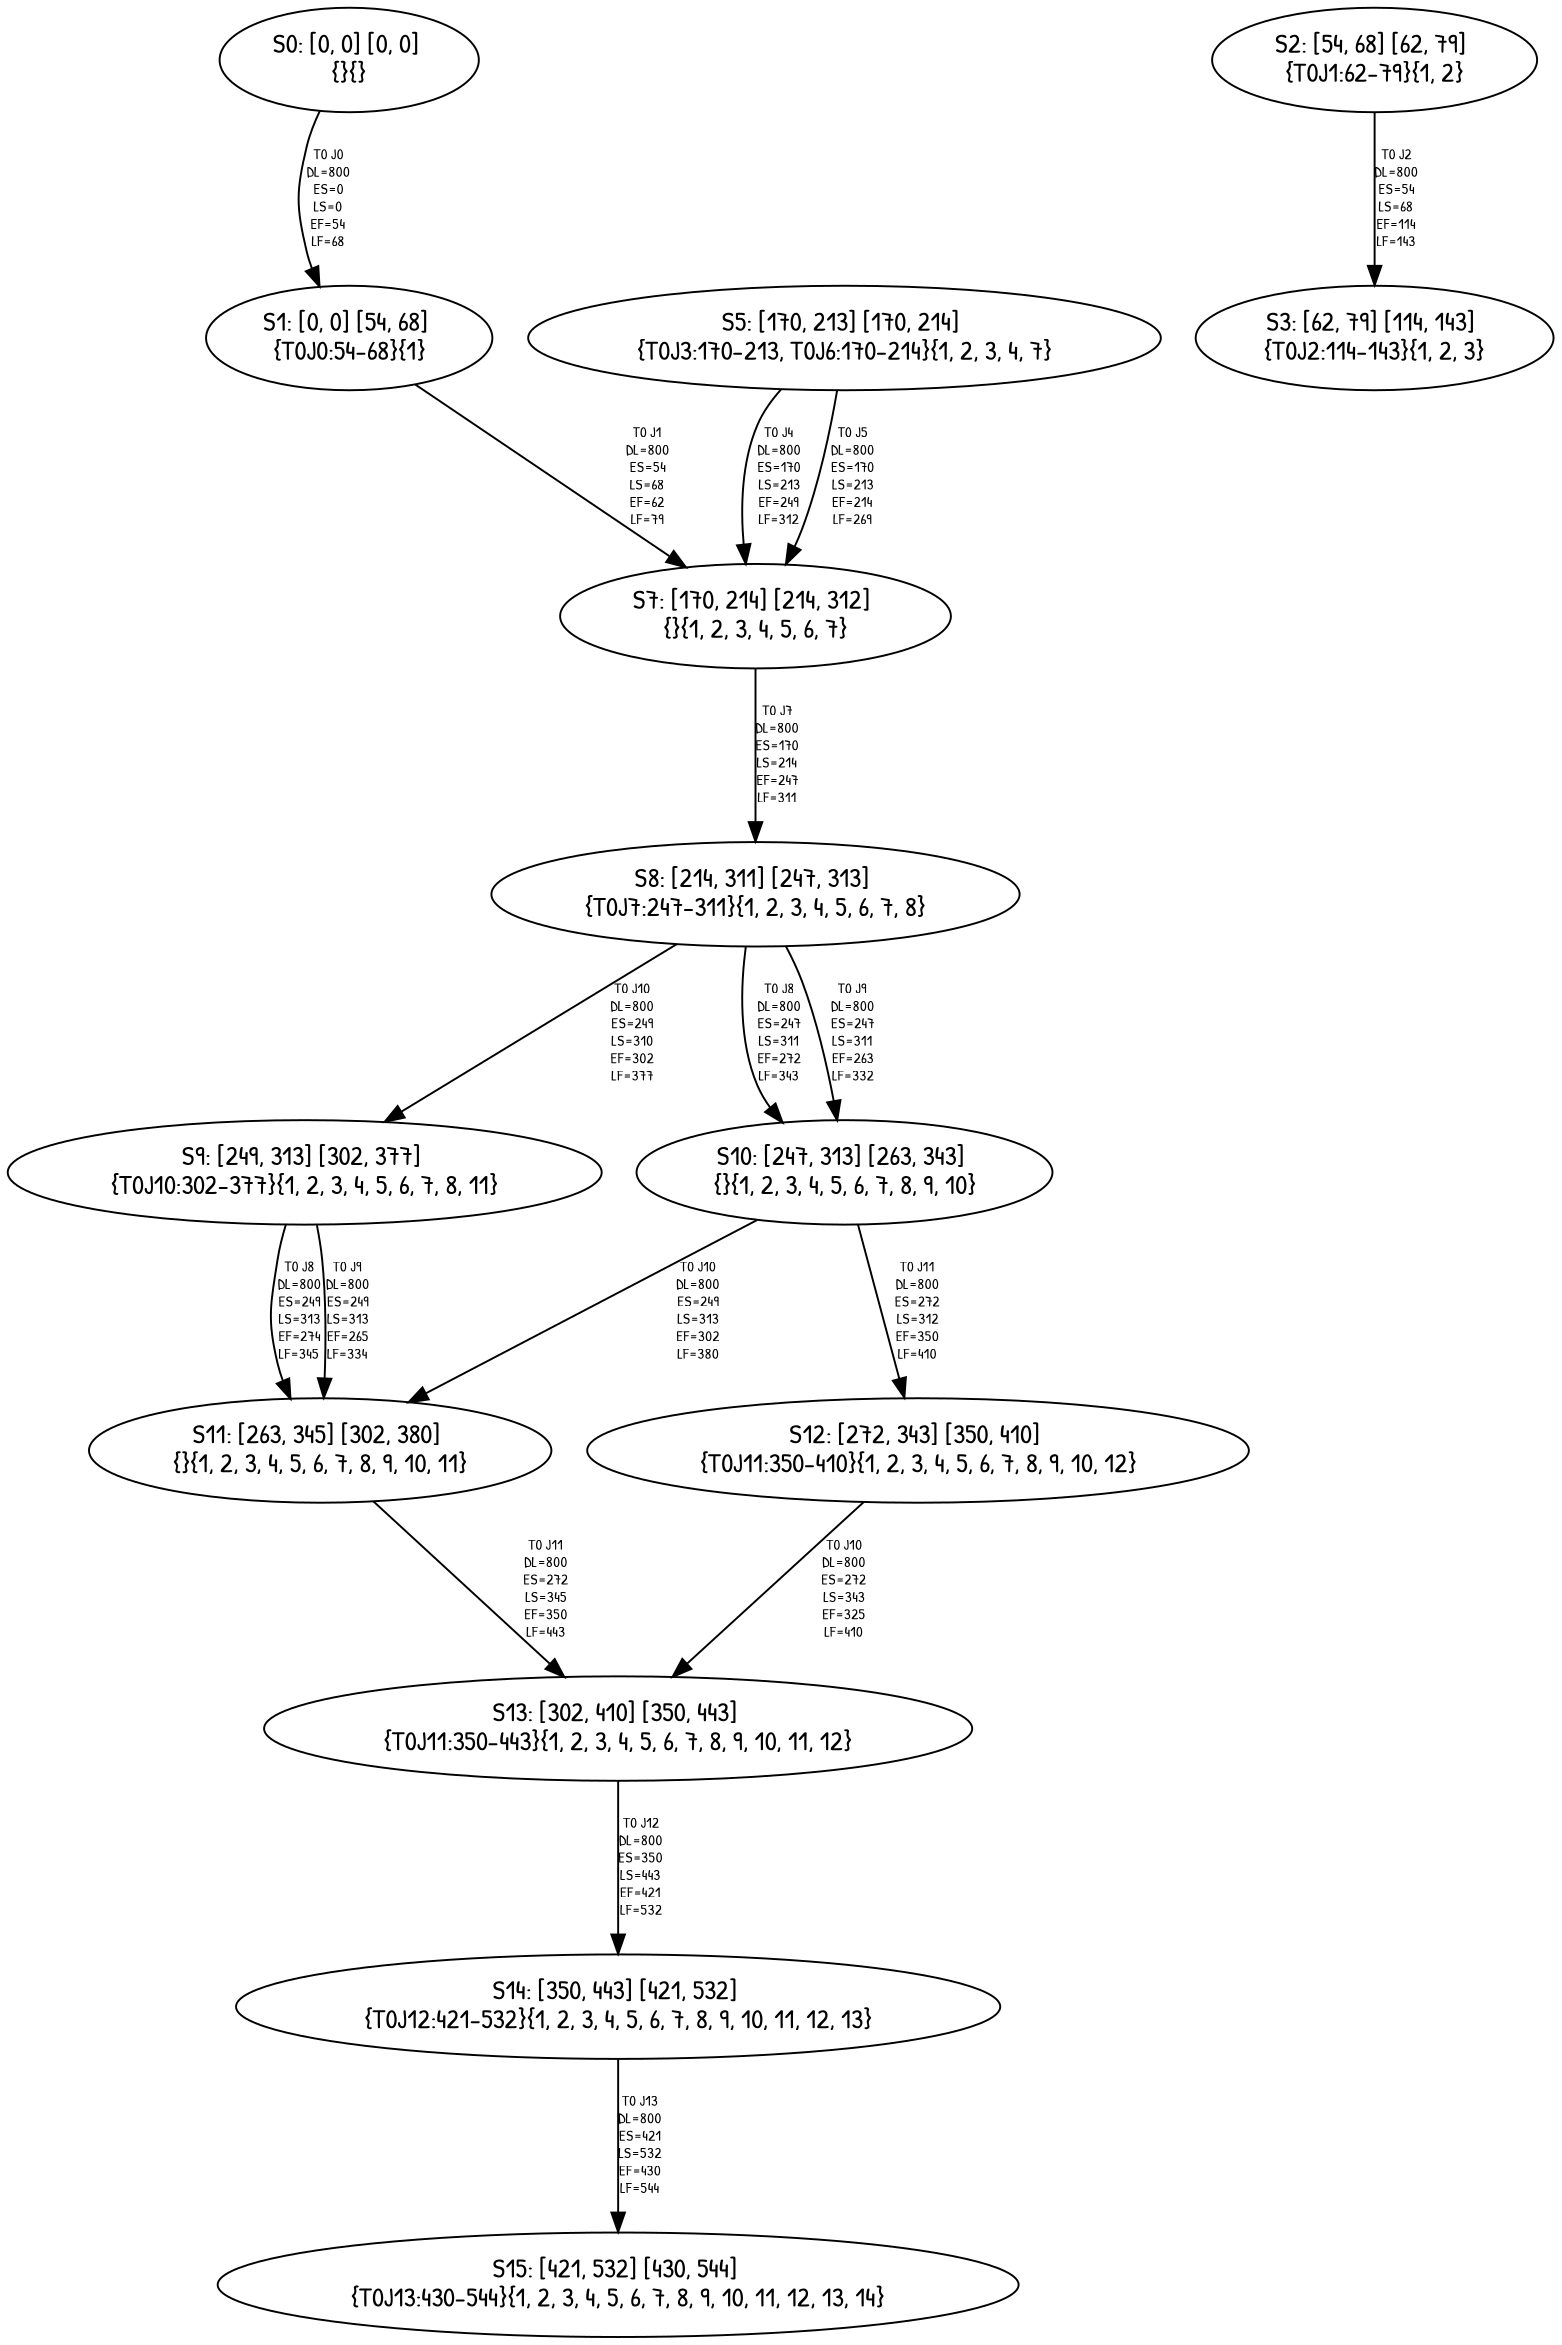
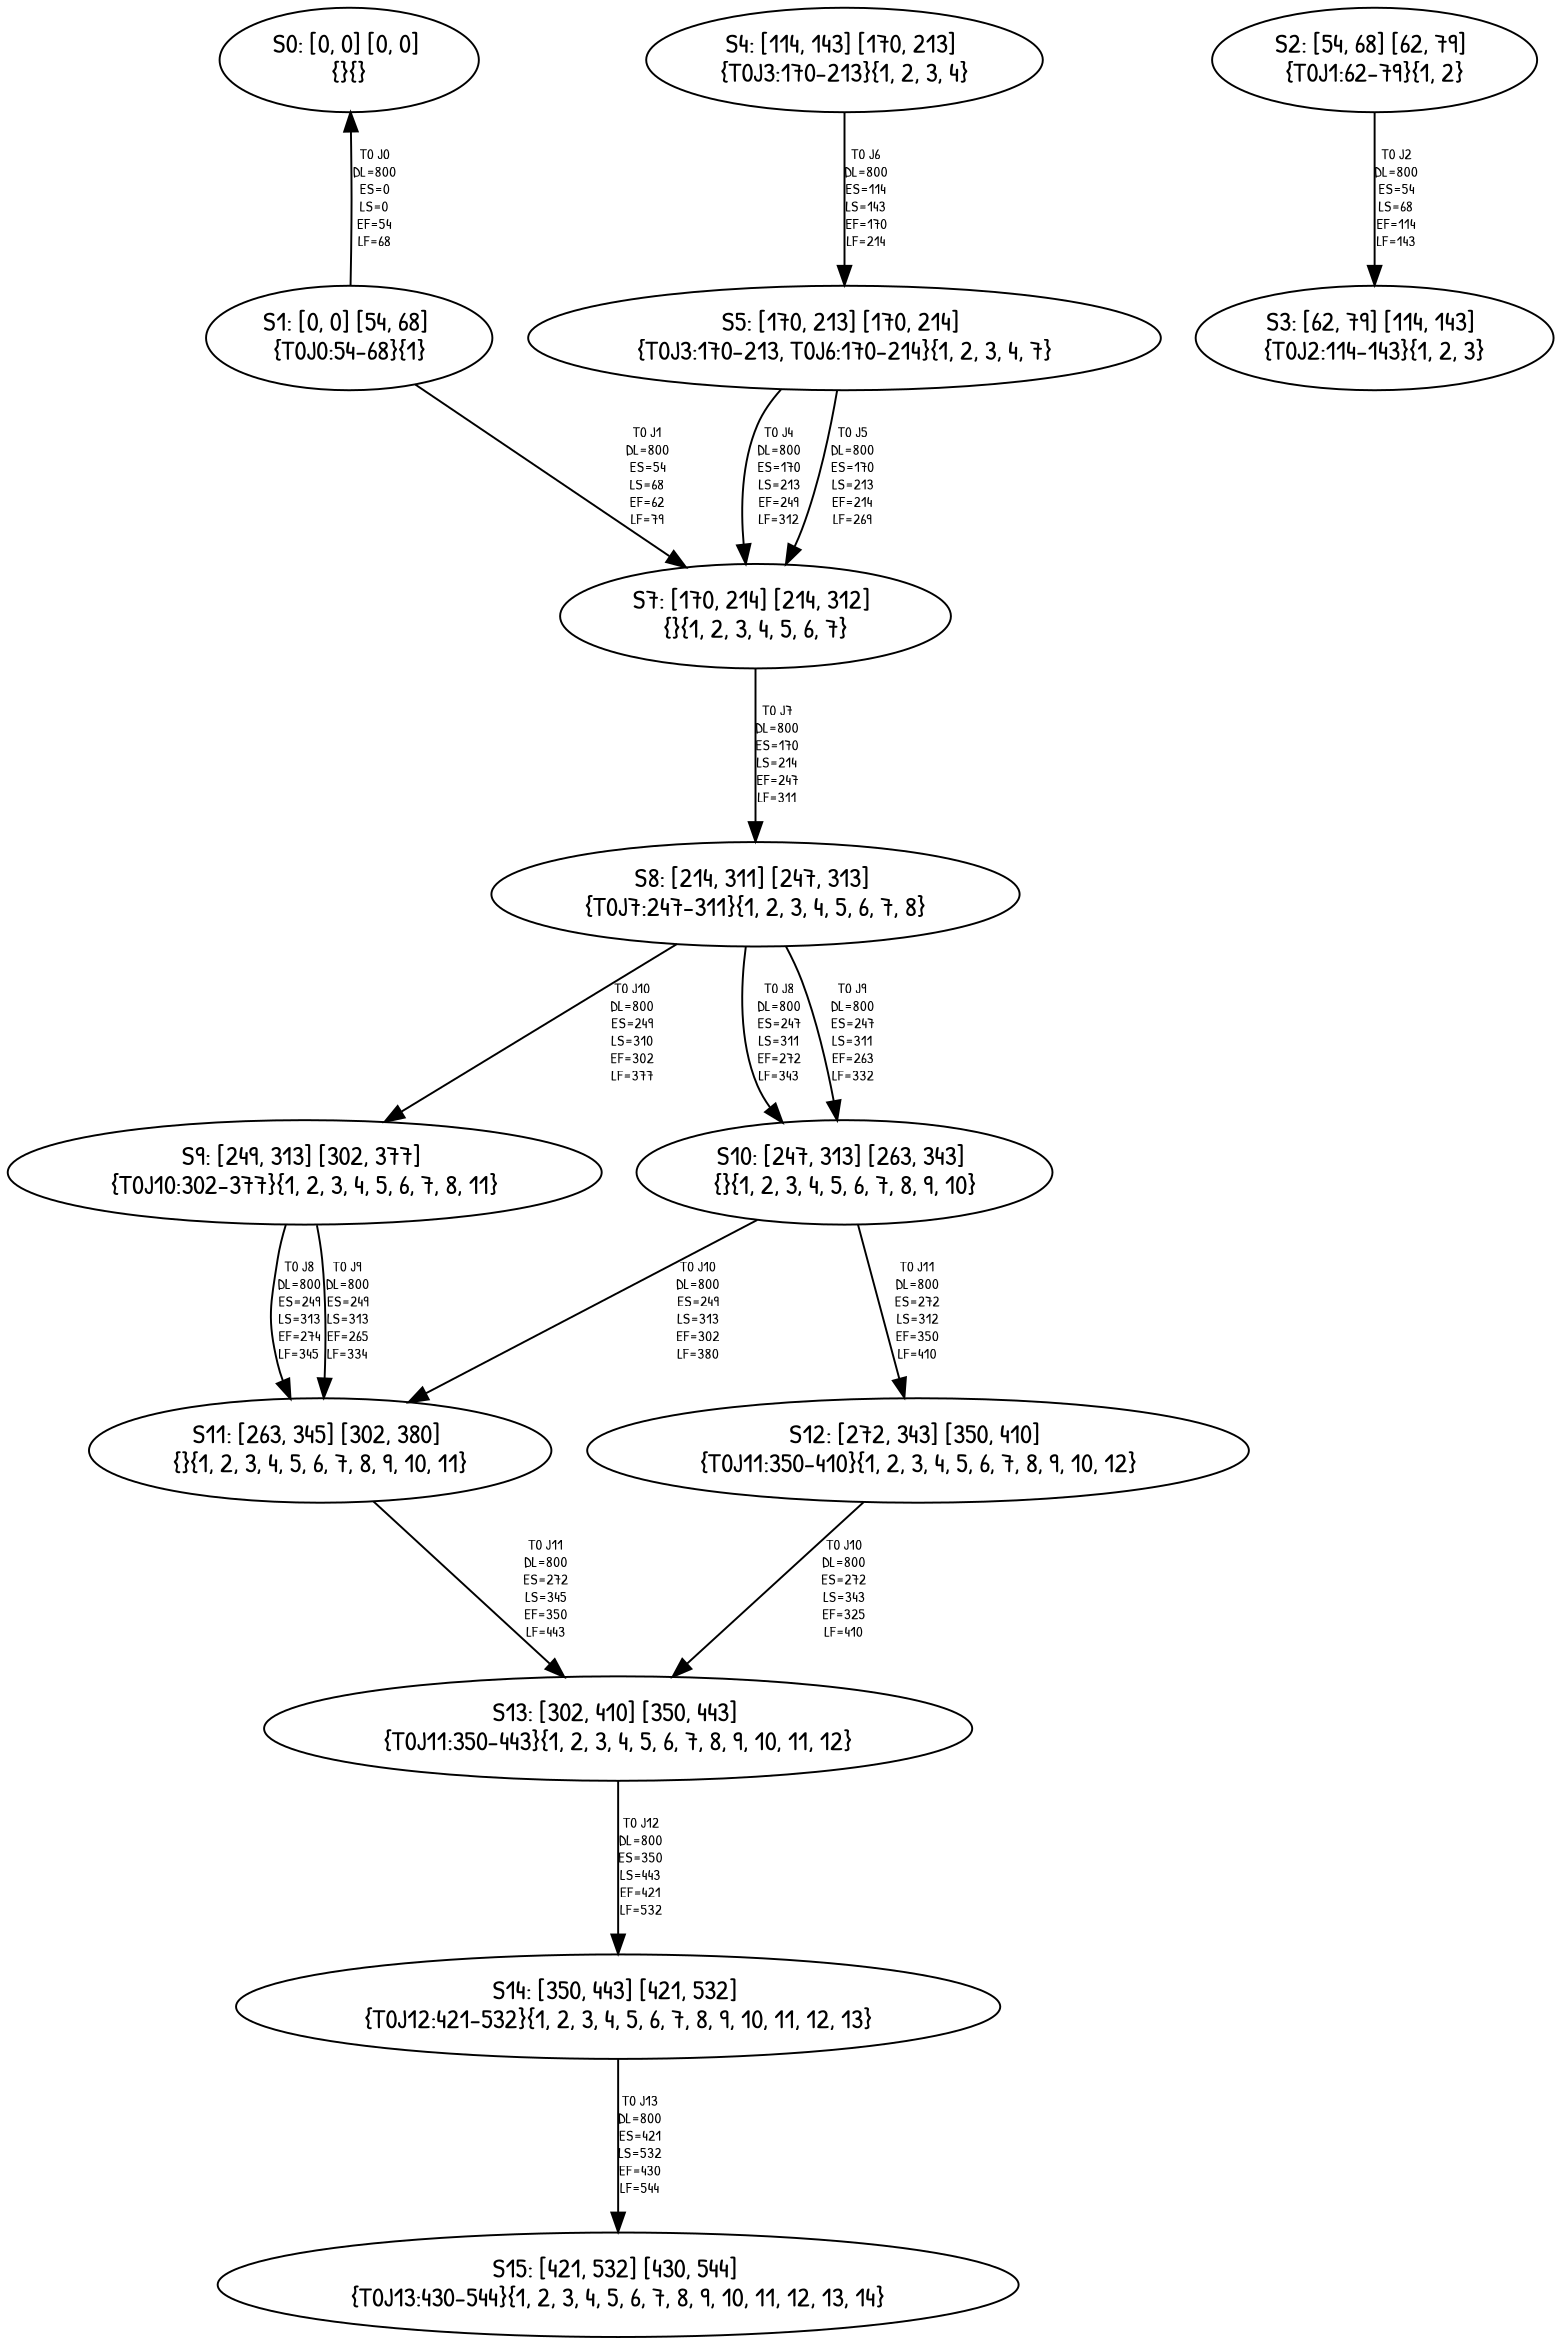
none -> (845, 60)
(299, 189) -> (352, 209)
